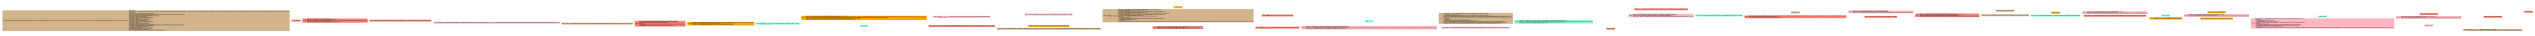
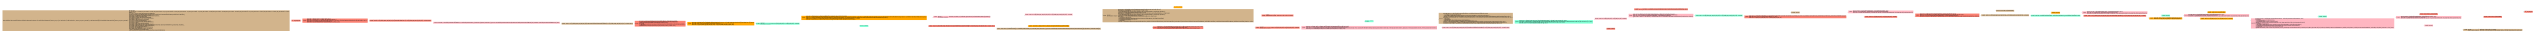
none -> (1611, 19)
